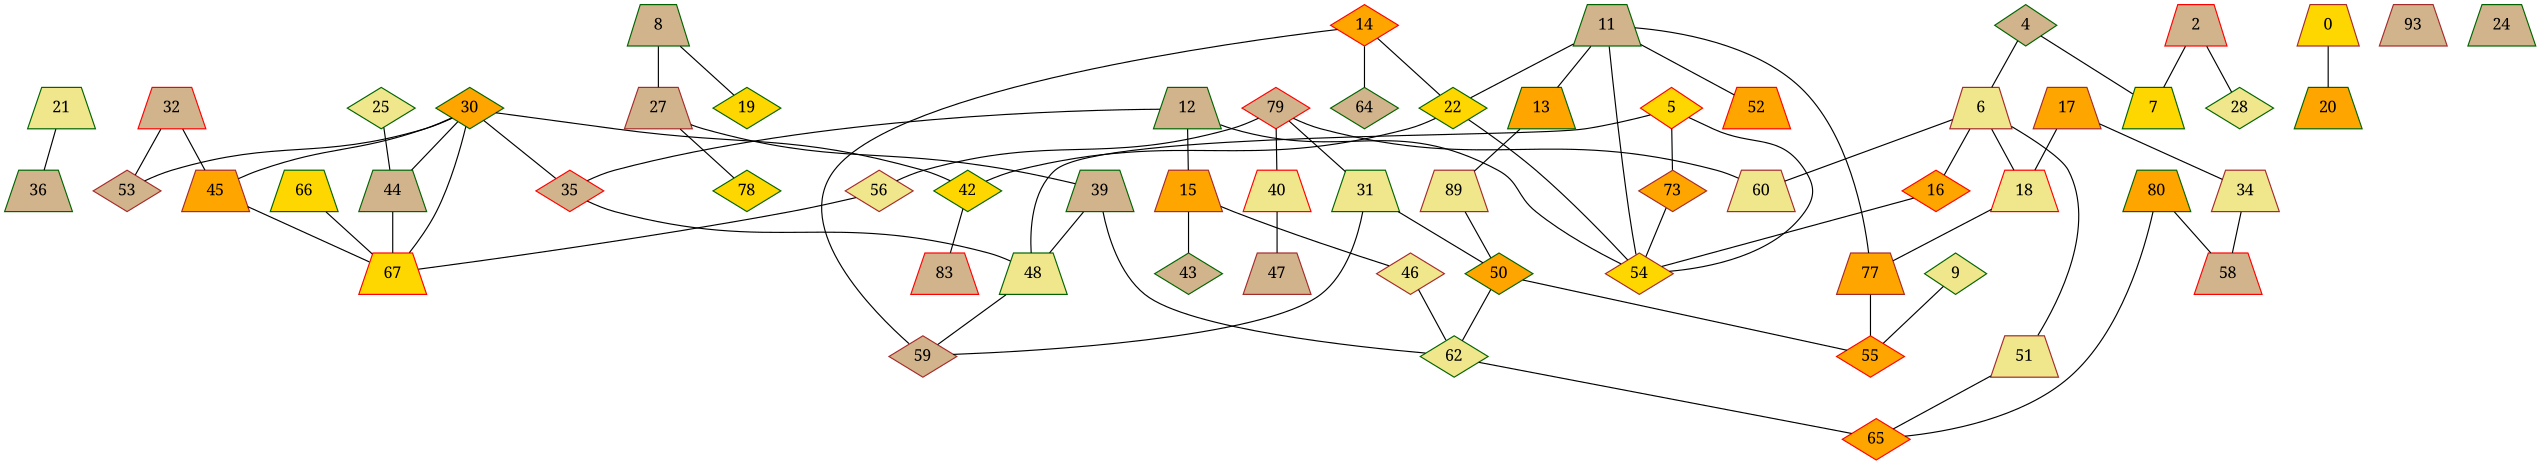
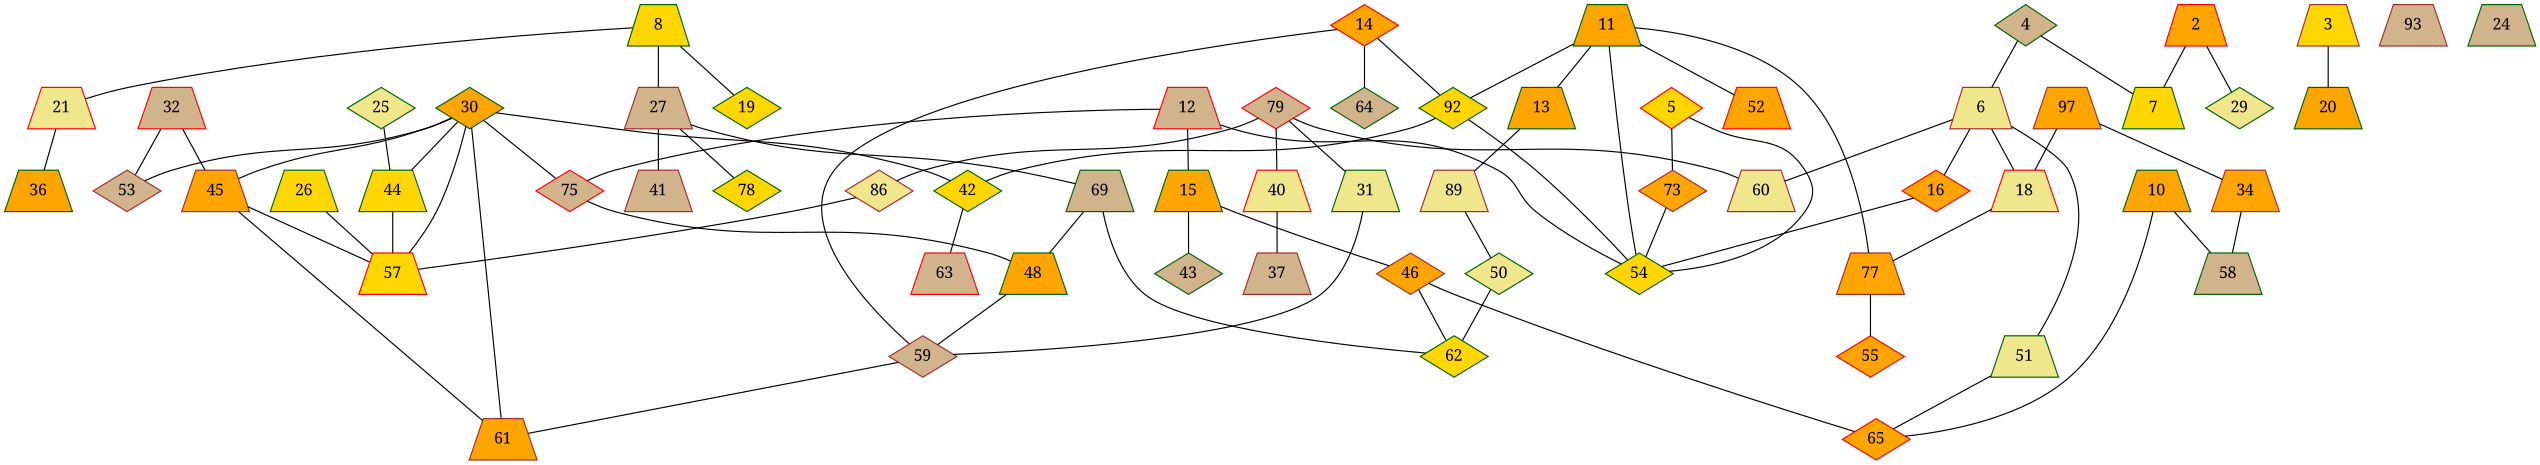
(658, 25) -> (658, 25)
(1607, 25) -> (1607, 25)
(2196, 25) -> (2196, 25)
(2328, 25) -> (2328, 25)
none -> (357, 52)
(62, 108) -> (62, 108)
(1187, 108) -> (1187, 108)
(1453, 108) -> (1453, 108)
(2067, 108) -> (2067, 108)
(2240, 108) -> (2240, 108)
(1239, 142) -> none
(39, 191) -> (39, 191)
(304, 191) -> (304, 191)
(393, 191) -> (393, 191)
(570, 191) -> (570, 191)
none -> (658, 191)
(879, 191) -> (879, 191)
(1100, 191) -> (1100, 191)
(1189, 191) -> (1189, 191)
(2157, 191) -> (2157, 191)
(2245, 191) -> (2245, 191)
(1441, 237) -> none
(393, 274) -> (393, 274)
(945, 274) -> (945, 274)
(1033, 274) -> (1033, 274)
(1277, 274) -> (1277, 274)
(1410, 274) -> (1410, 274)
(1499, 274) -> (1499, 274)
(1639, 274) -> (1639, 274)
(1956, 274) -> none
(2228, 274) -> (2228, 274)
(1685, 315) -> none
(1454, 356) -> (1454, 356)
(2025, 356) -> (2025, 356)
(1665, 398) -> (1640, 362)
none -> (503, 439)
